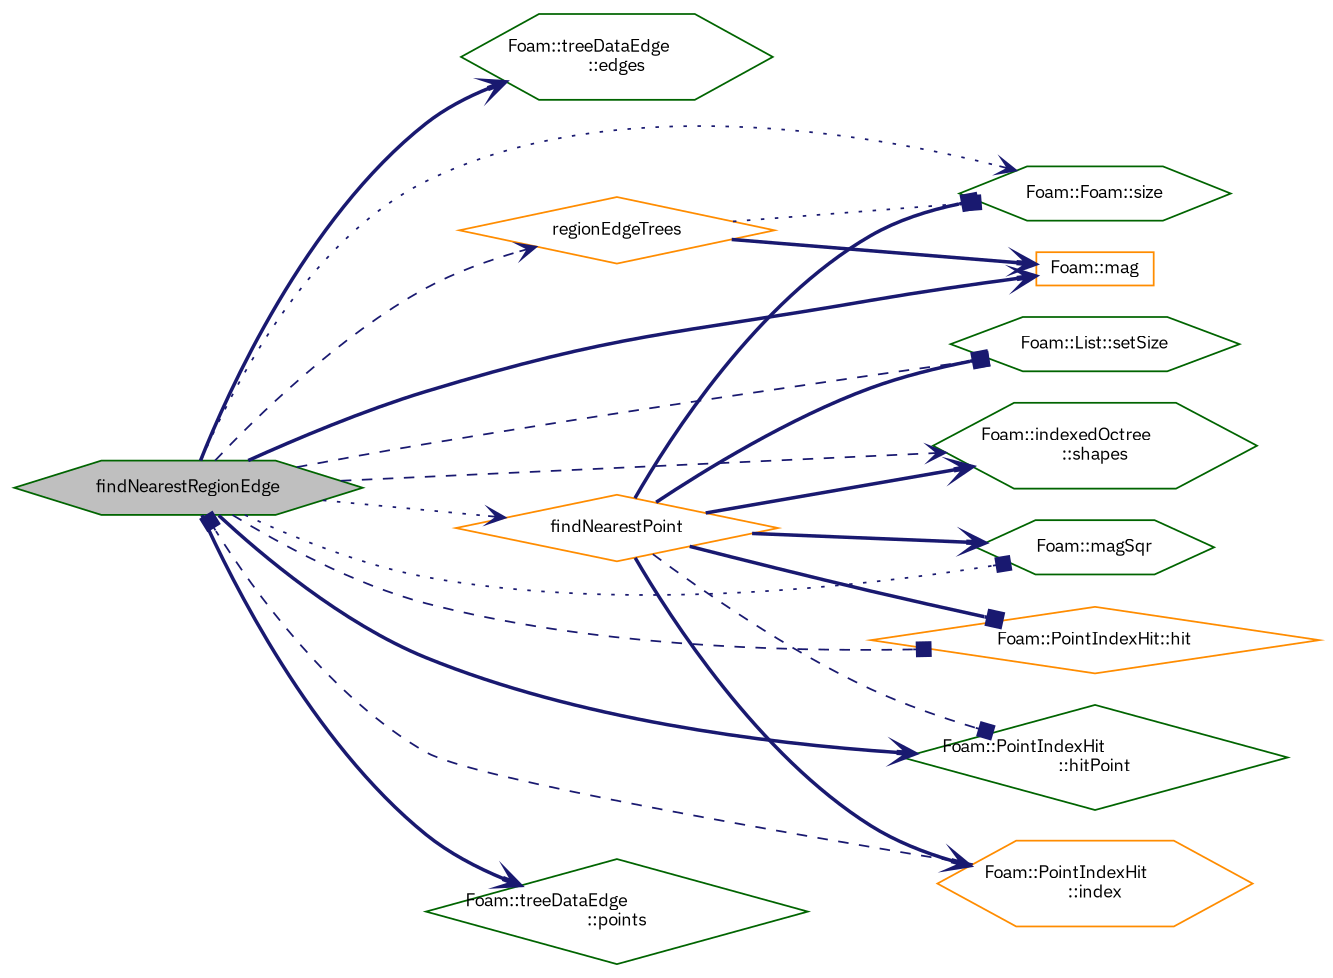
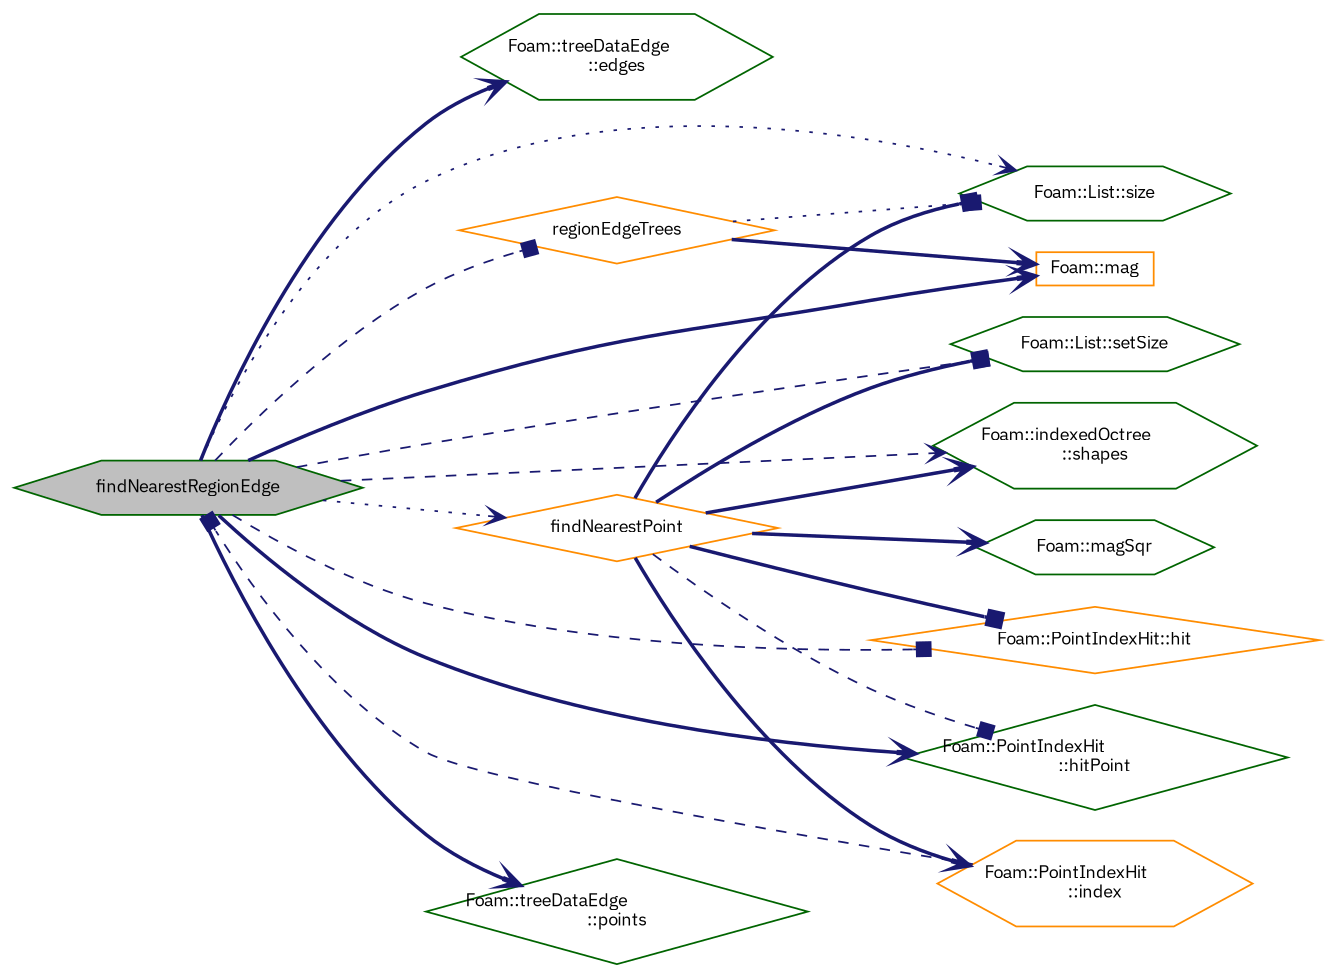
(1095, 194) -> (1095, 194)
(353, 336) -> (353, 336)
(613, 594) -> none
